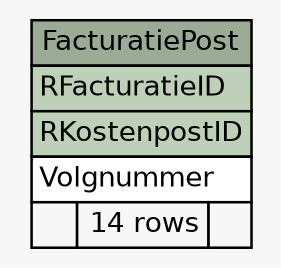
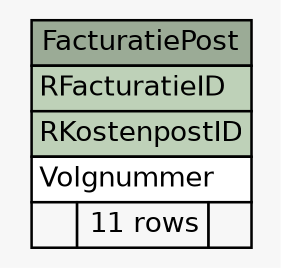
(145, 224) -> (145, 224)
